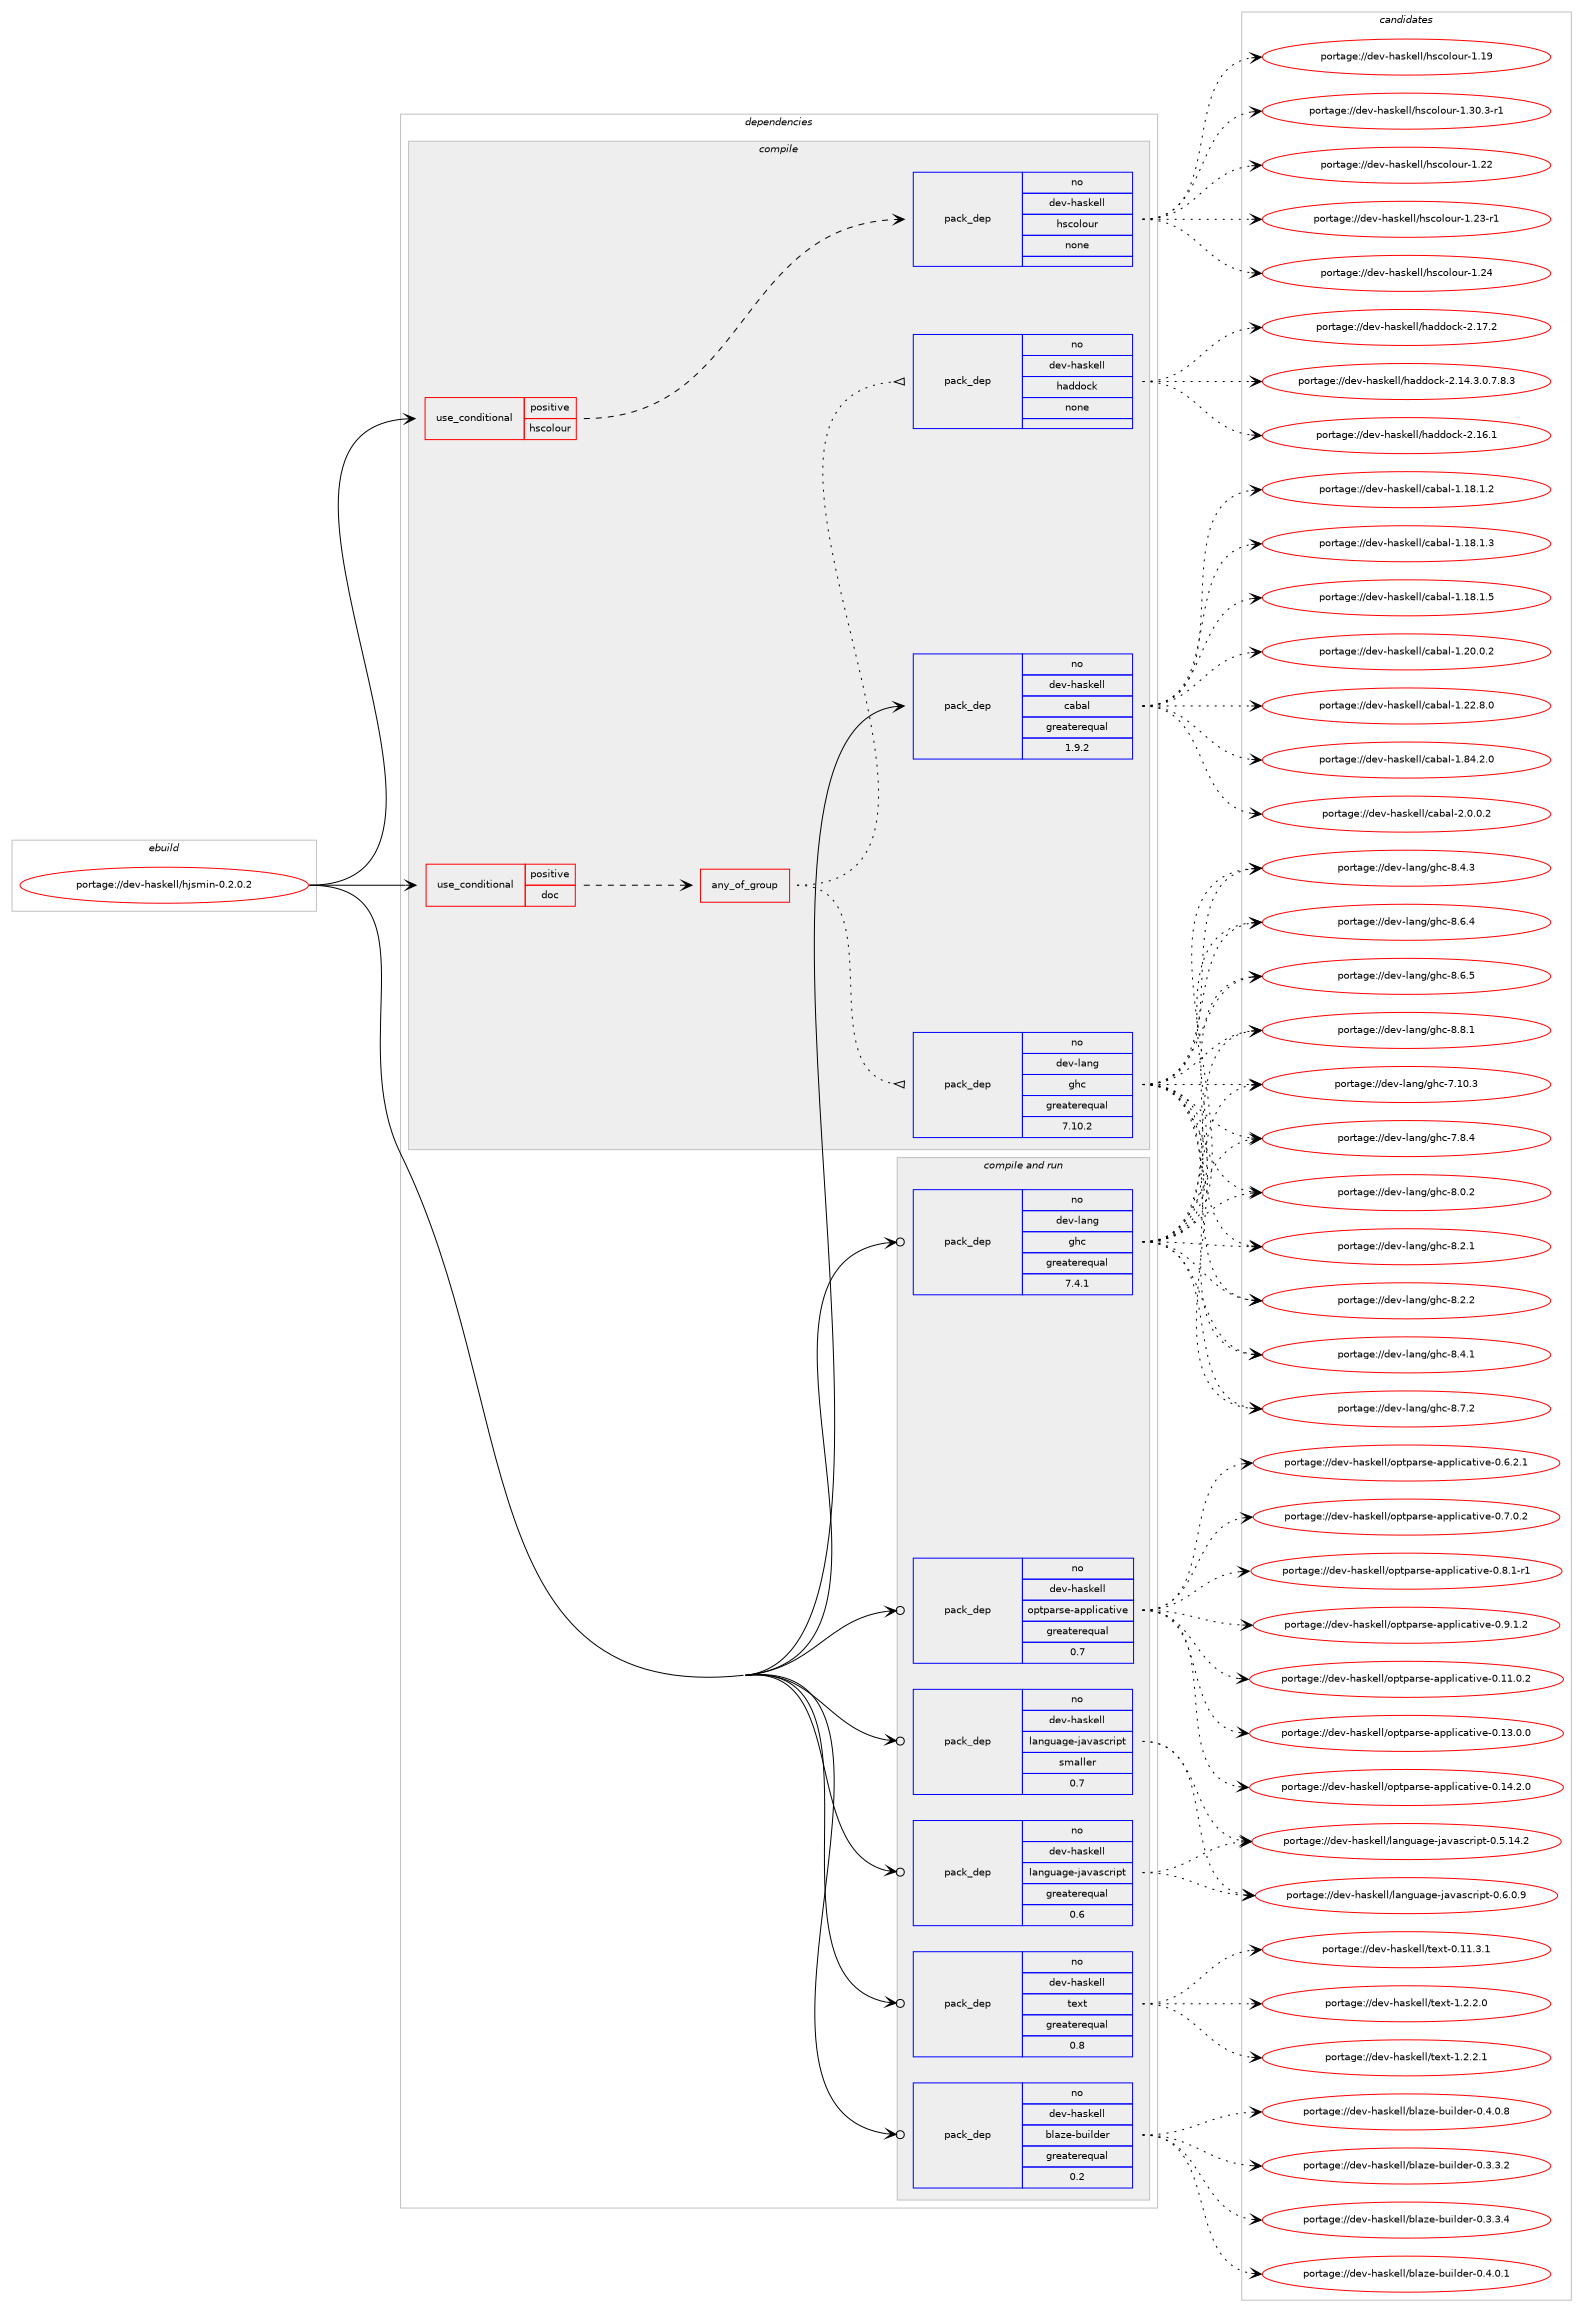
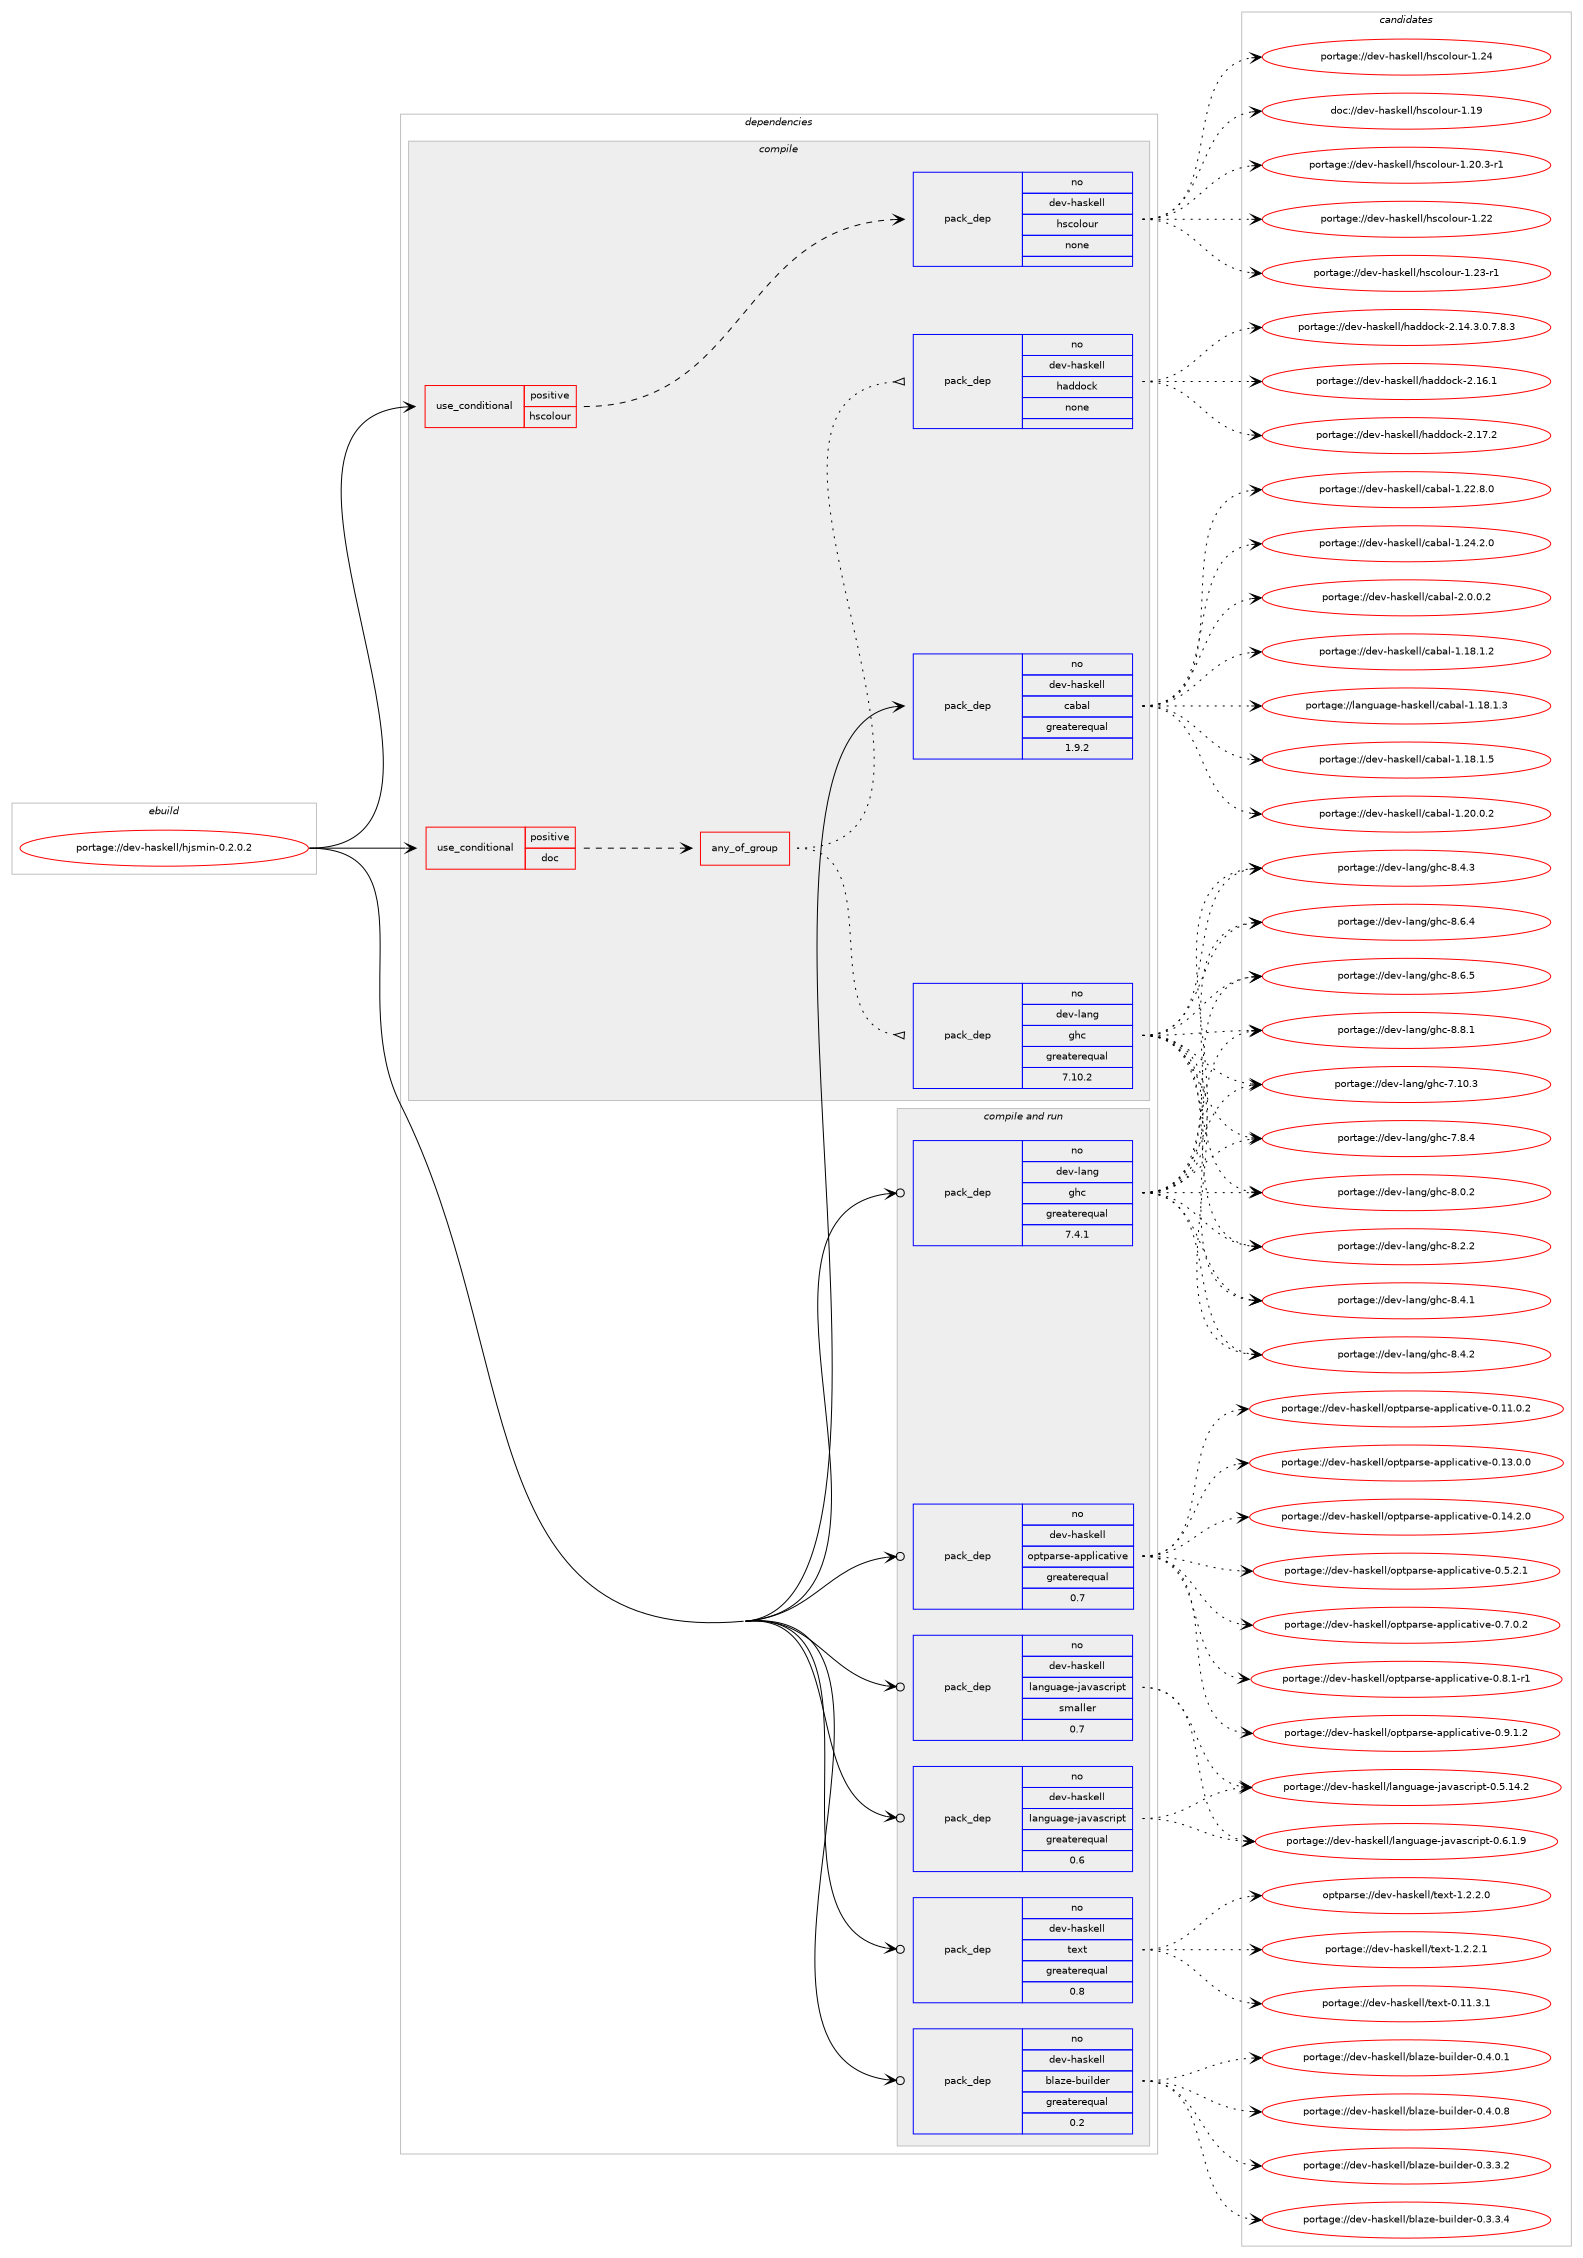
(1407, 57) -> (1407, 111)
(1407, 111) -> (1407, 165)
(1407, 544) -> (1407, 706)
(1407, 760) -> (1407, 544)
(1407, 1247) -> none
(1407, 1409) -> (1407, 1355)
(1407, 1463) -> (1407, 1571)
(1407, 1896) -> (1407, 1842)
(1407, 2004) -> (1407, 1896)
